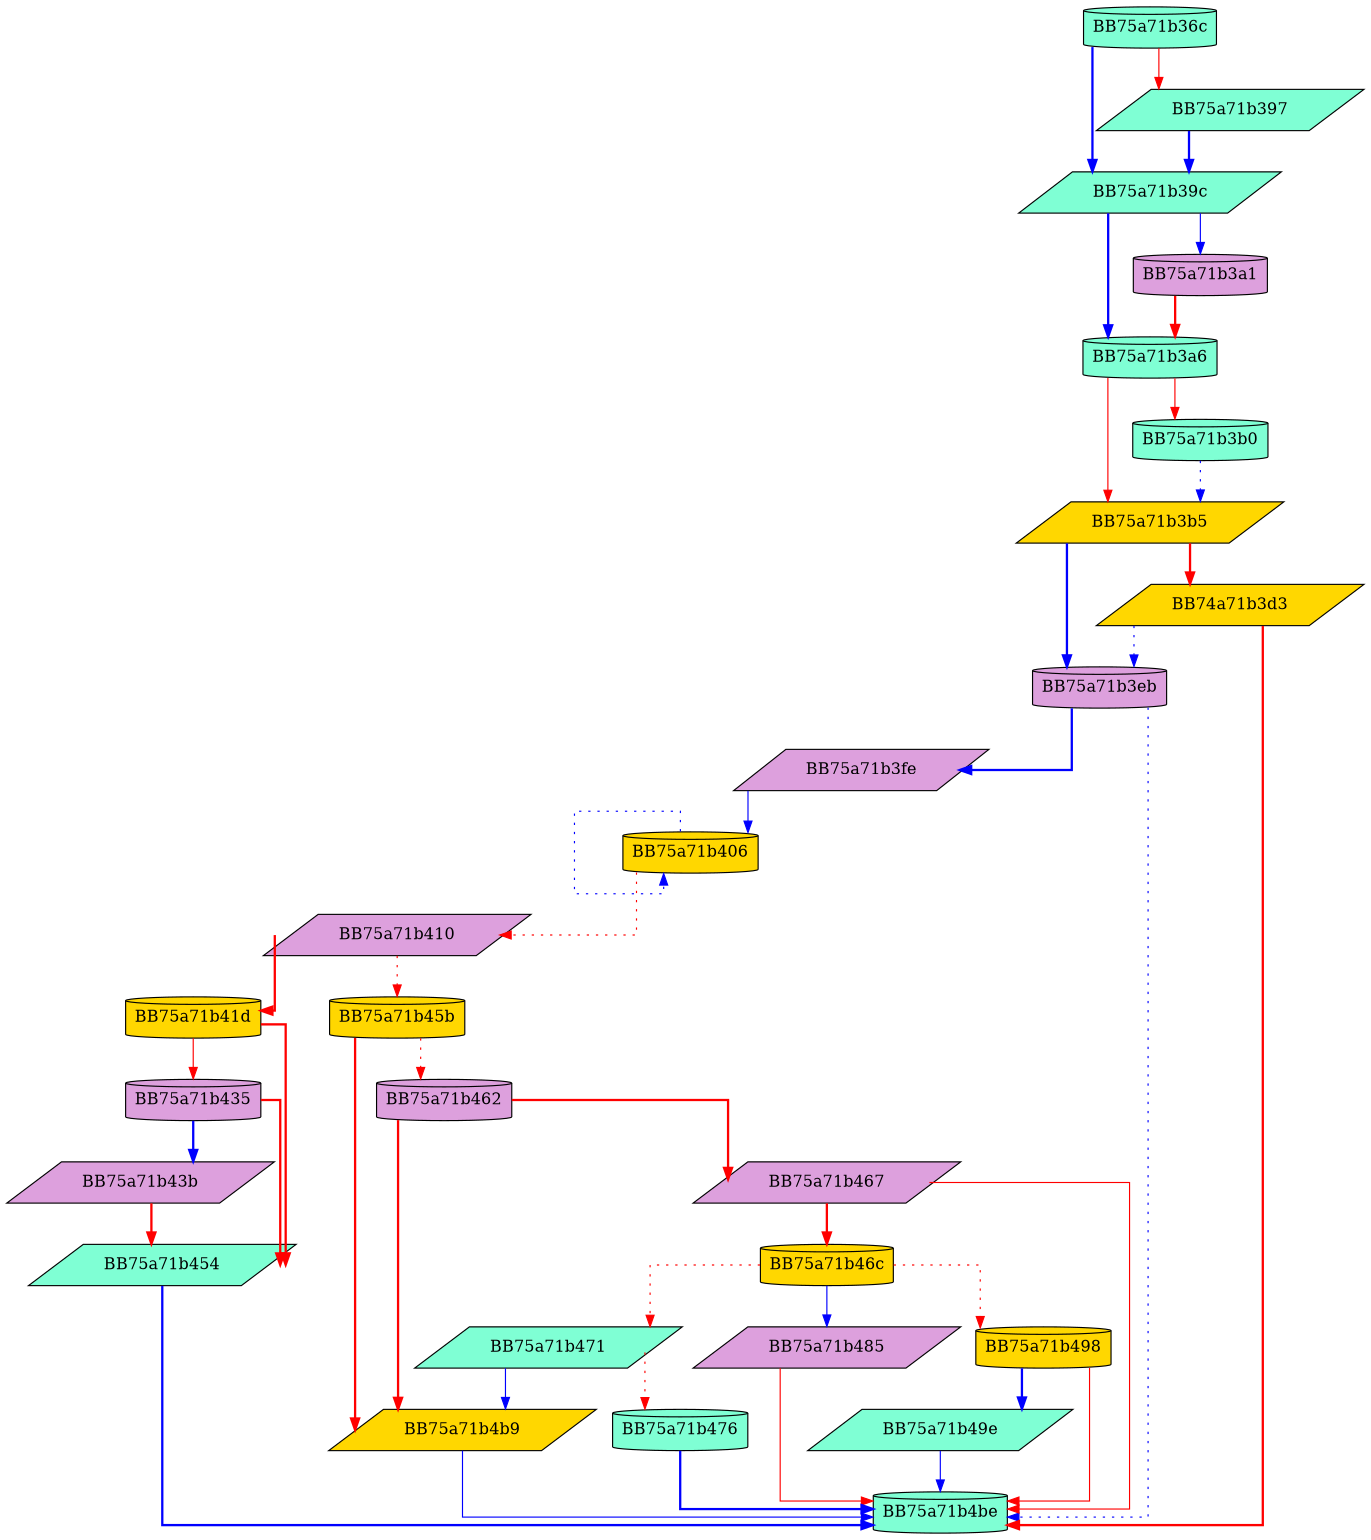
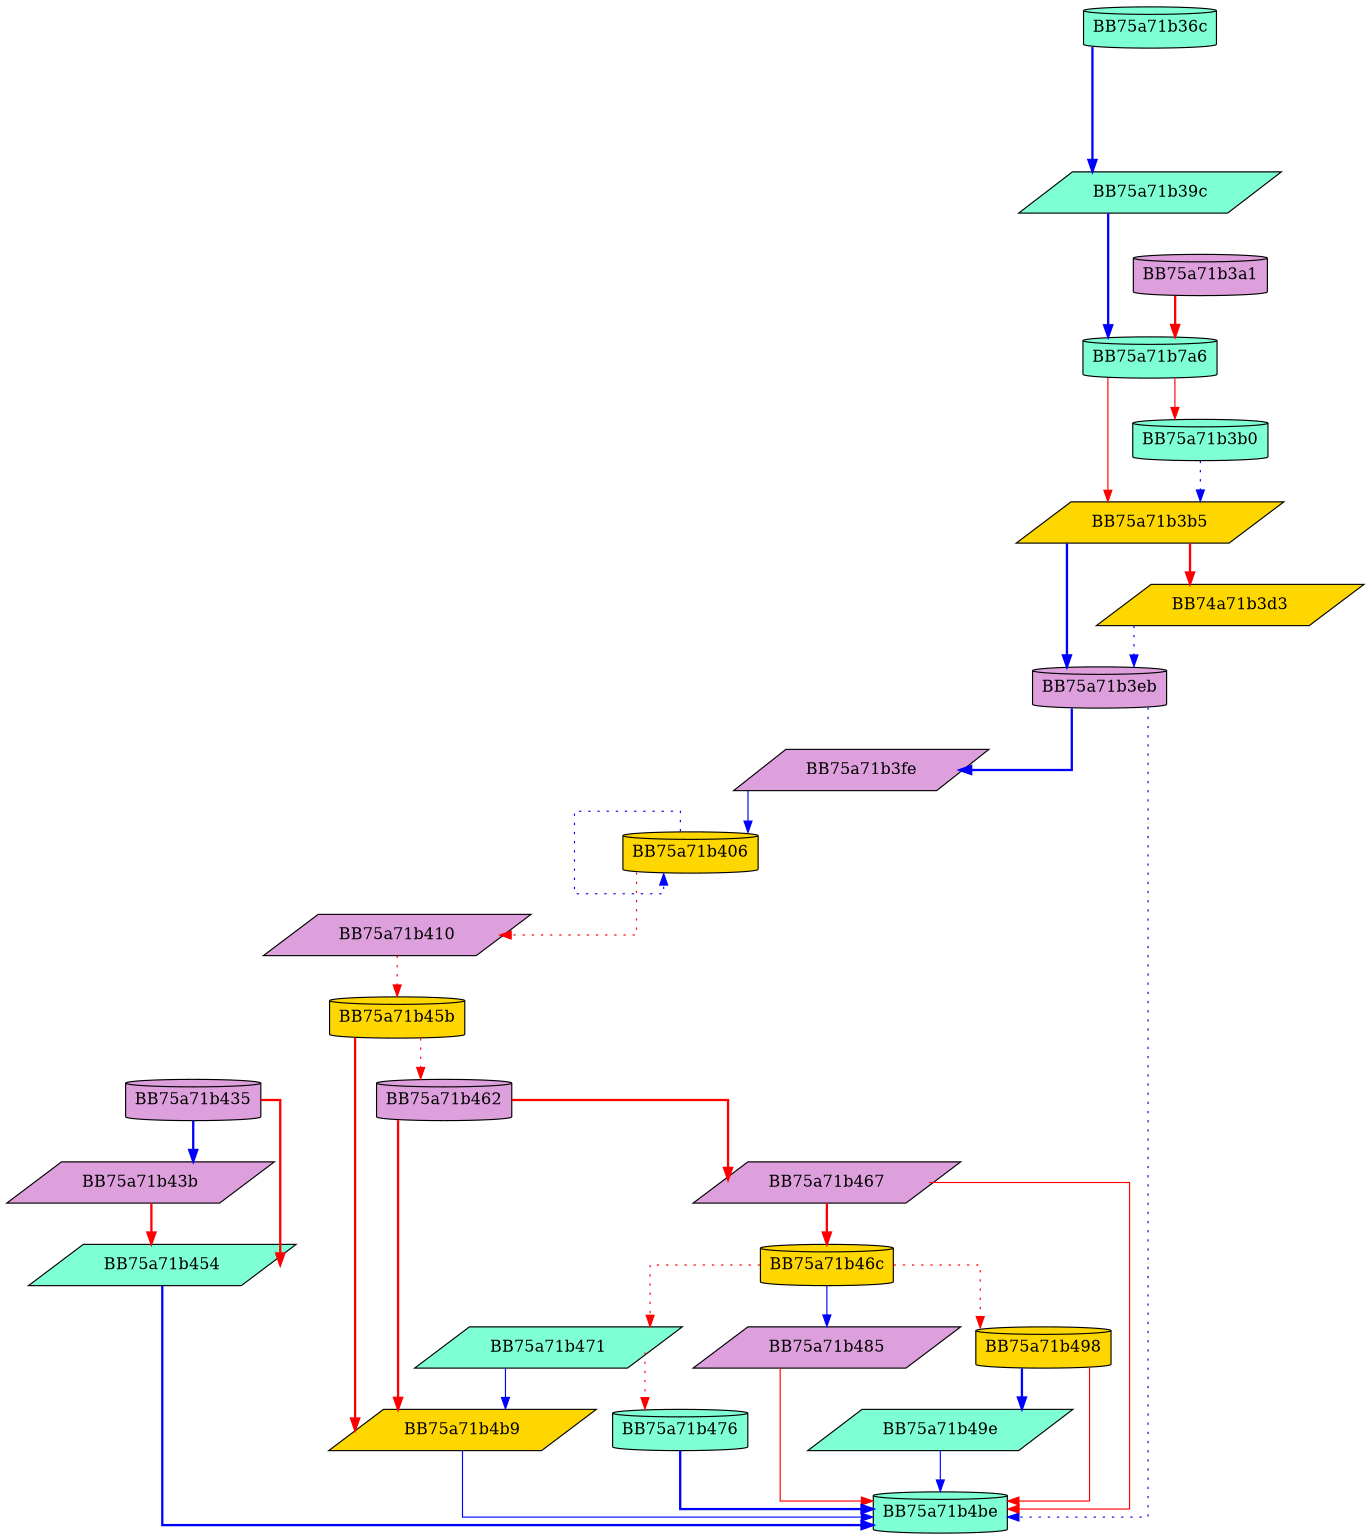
(1230, 110) -> none
(1200, 228) -> none
(1150, 358) -> (1150, 358)
(193, 1017) -> none
(1263, 1197) -> none
